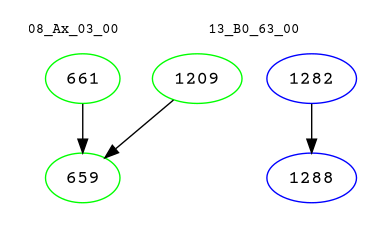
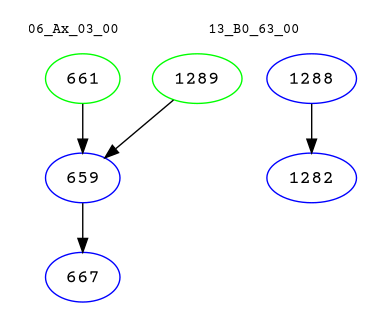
(74, 30) -> (74, 30)
(197, 79) -> (197, 79)
(312, 121) -> (312, 121)
(83, 178) -> (83, 178)
none -> (83, 277)
